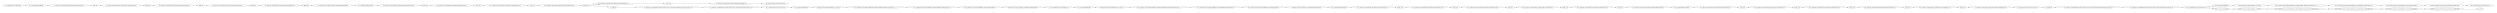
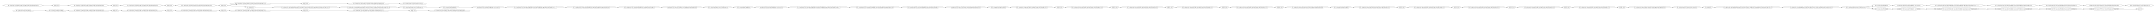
(366, 5) -> none
